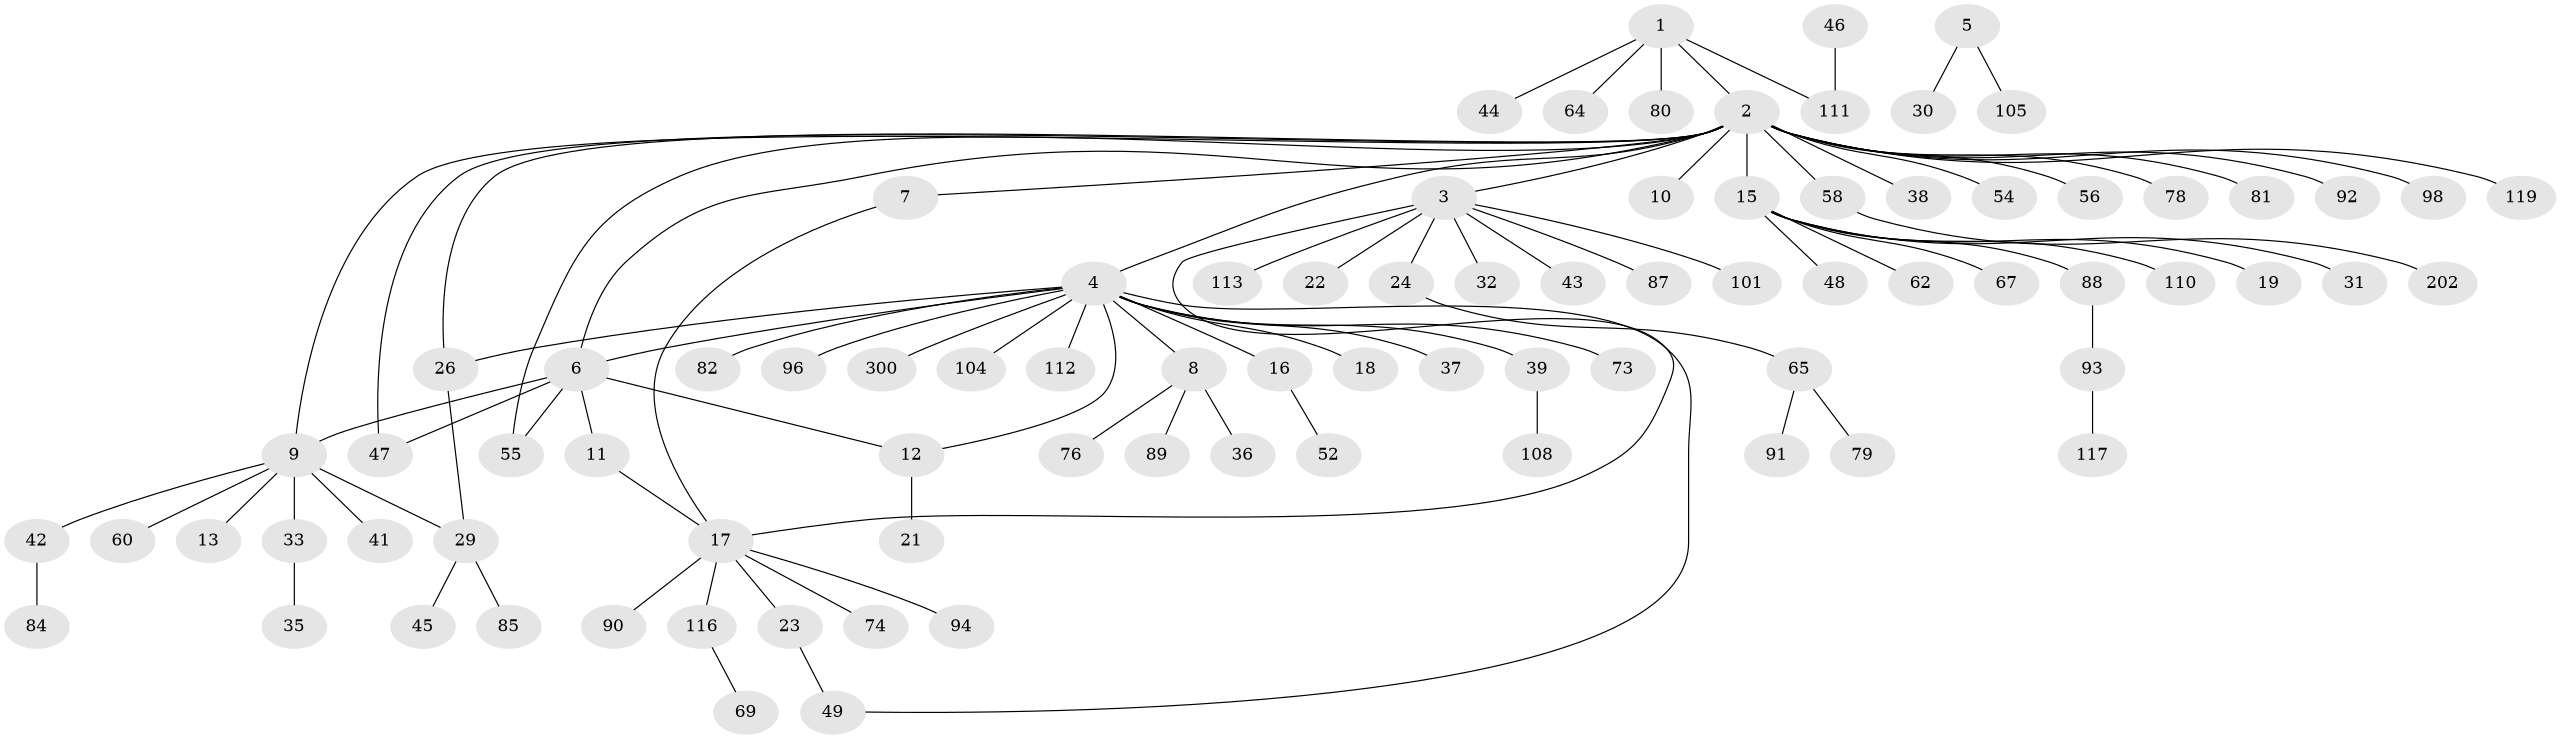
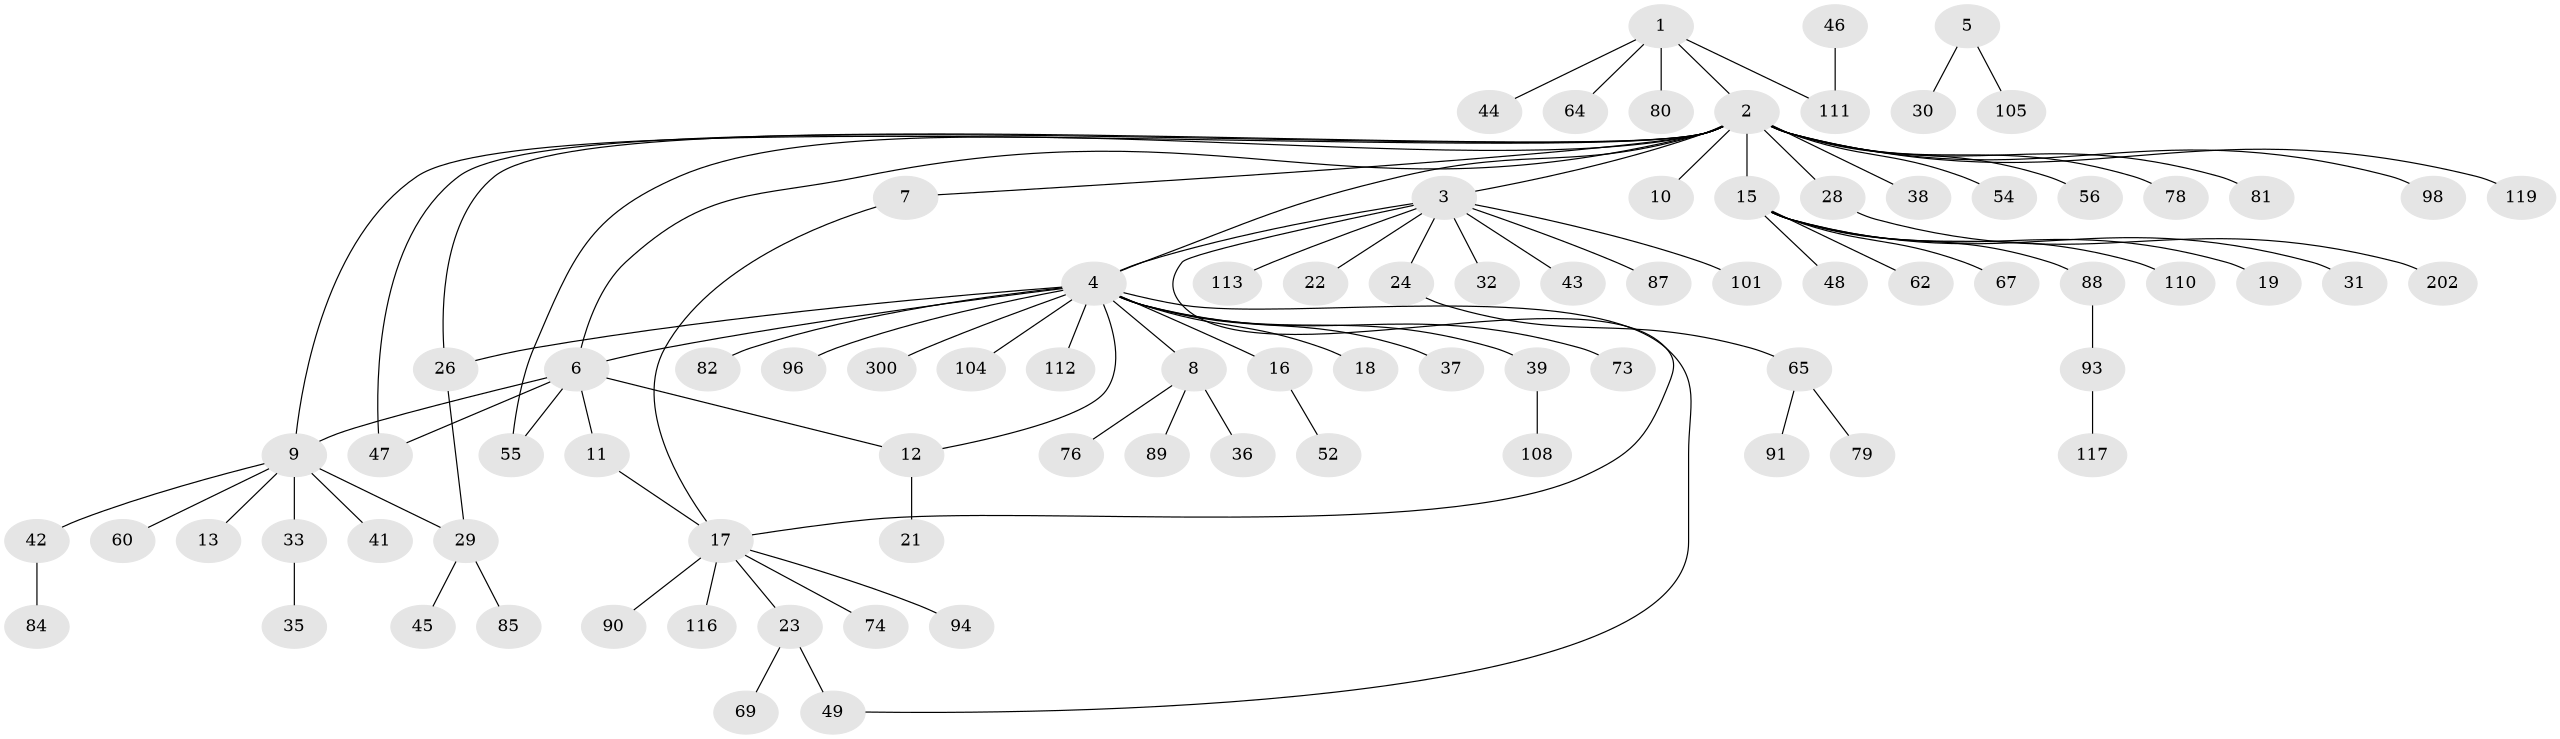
(1833, 198) -> (1833, 198)
(2348, 198) -> none
none -> (1258, 232)
(724, 670) -> (768, 670)
